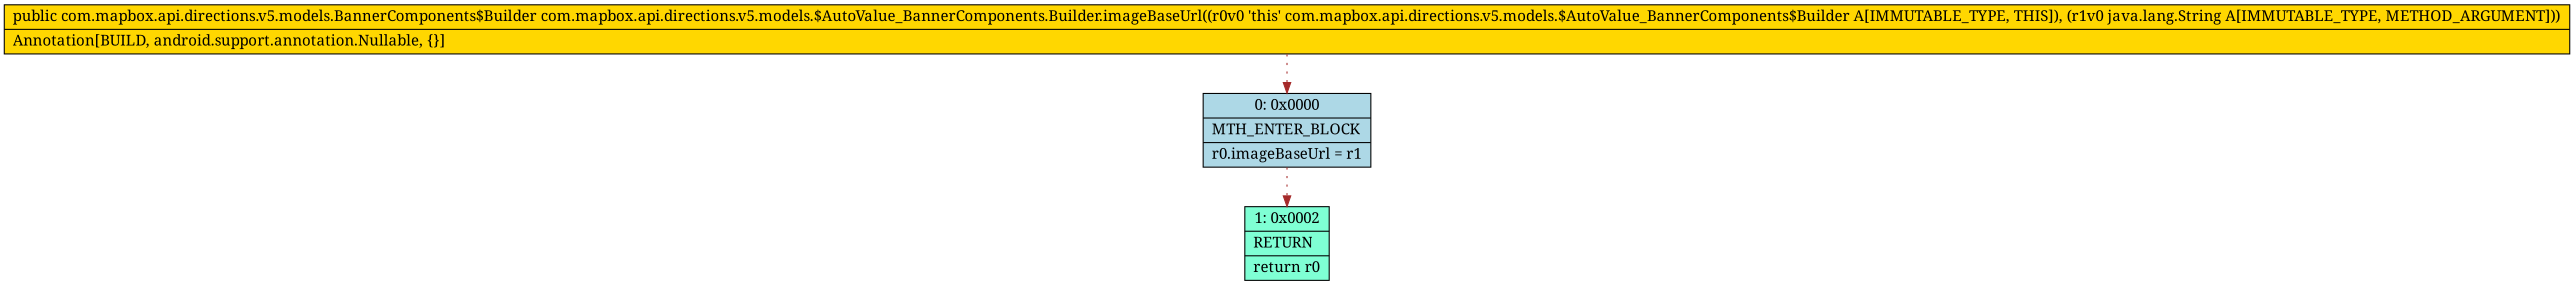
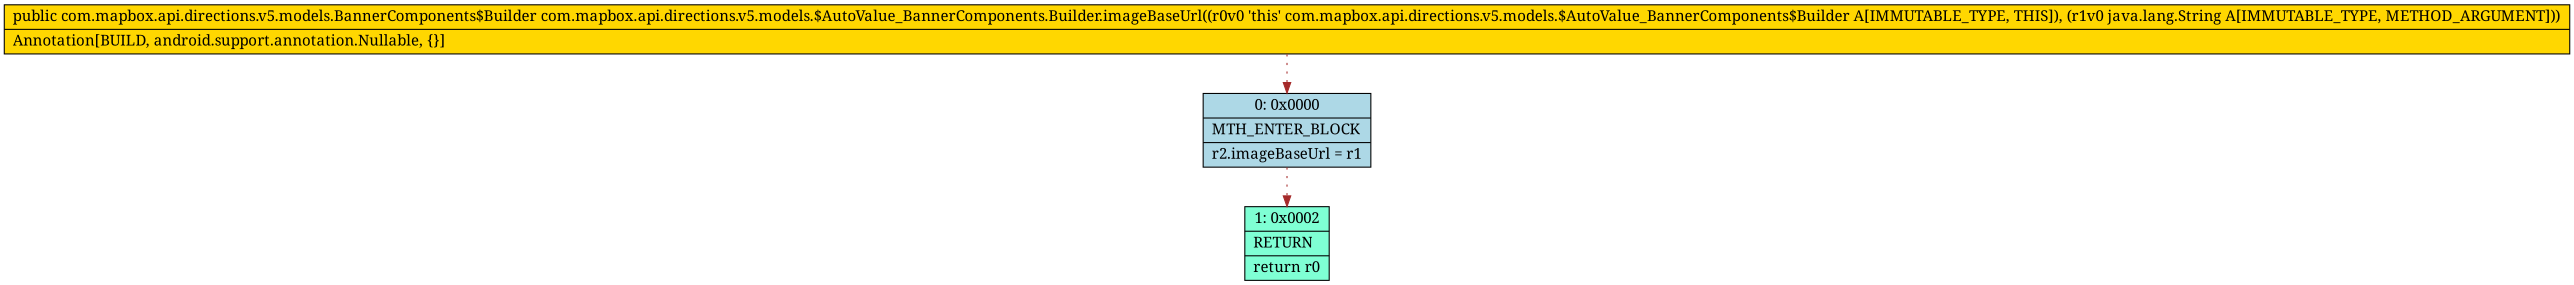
(1287, 154) -> (1287, 154)
